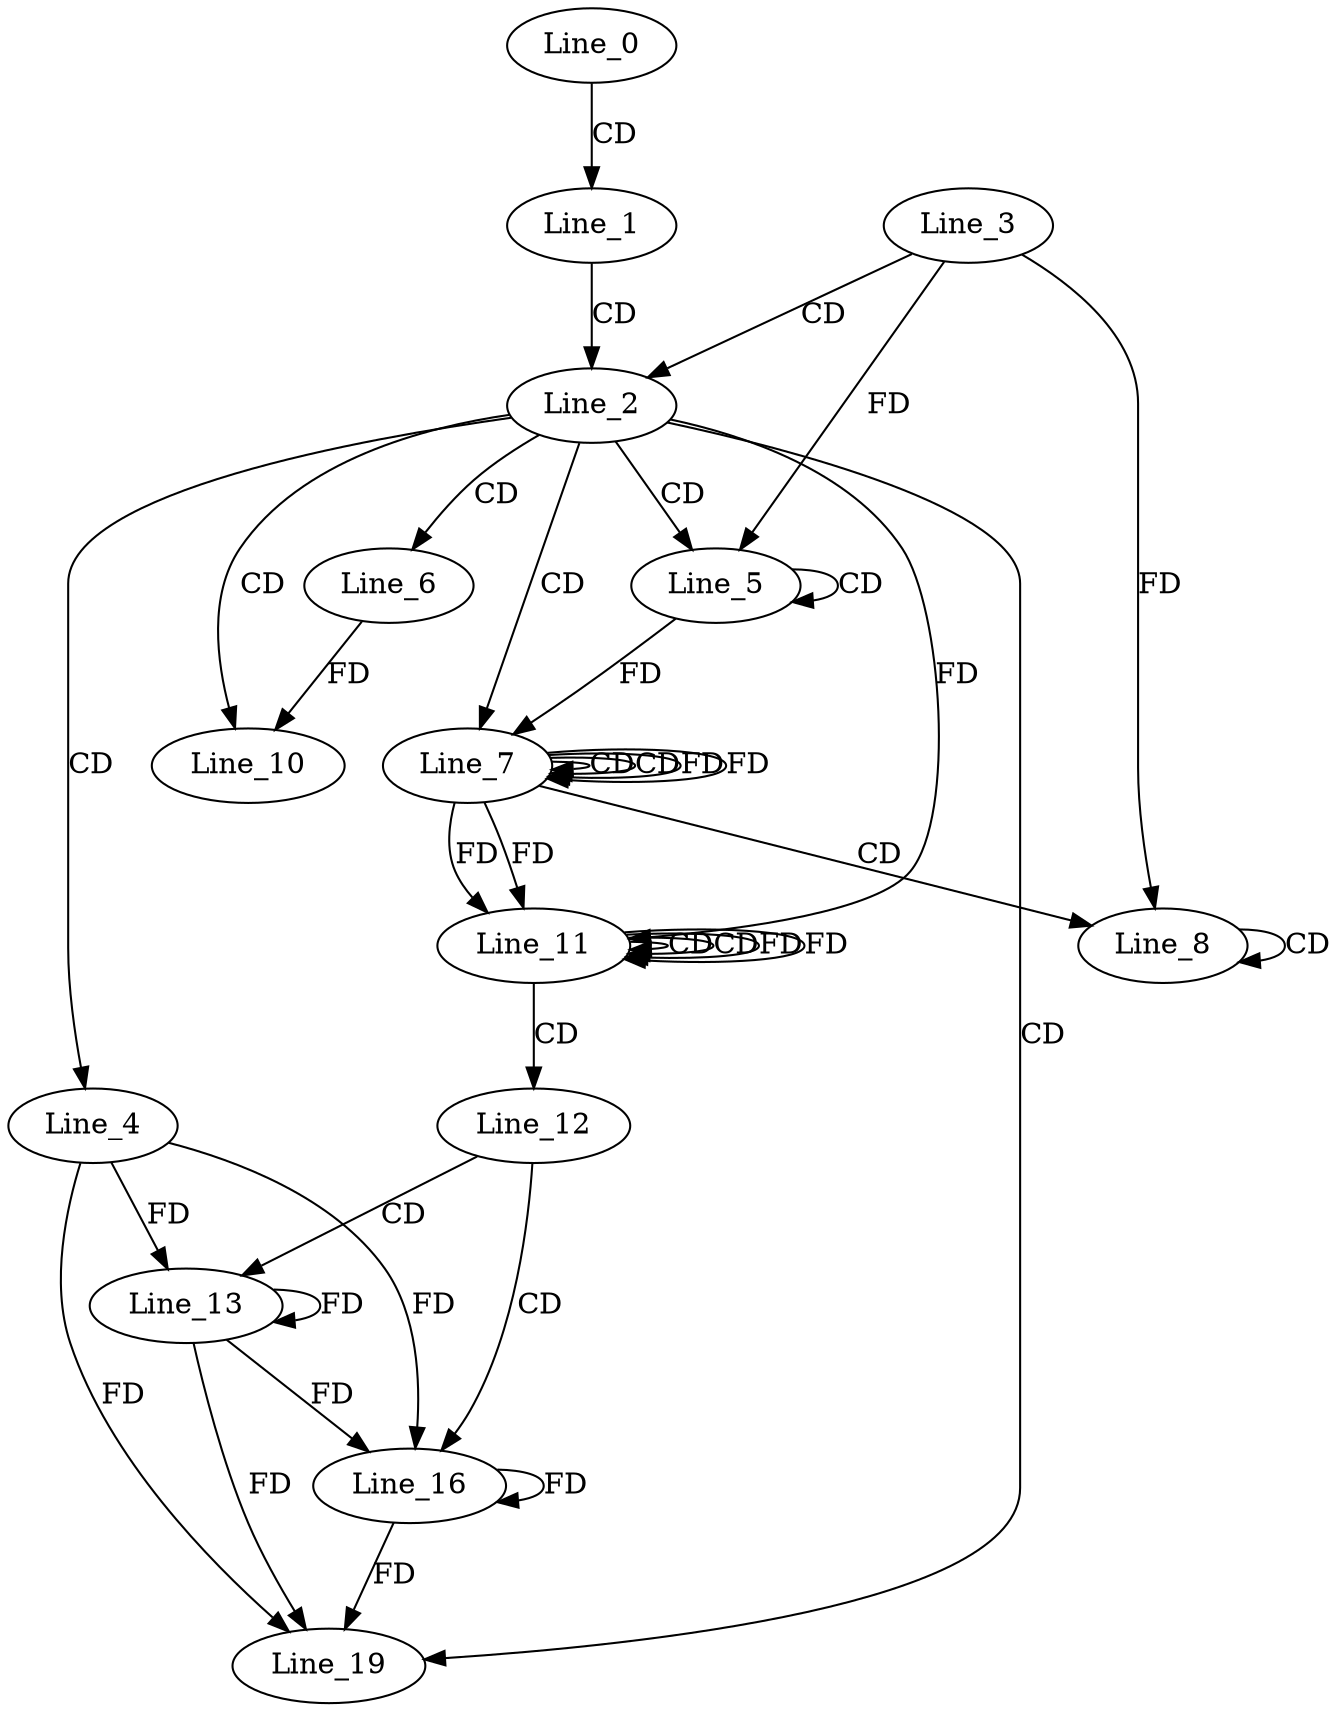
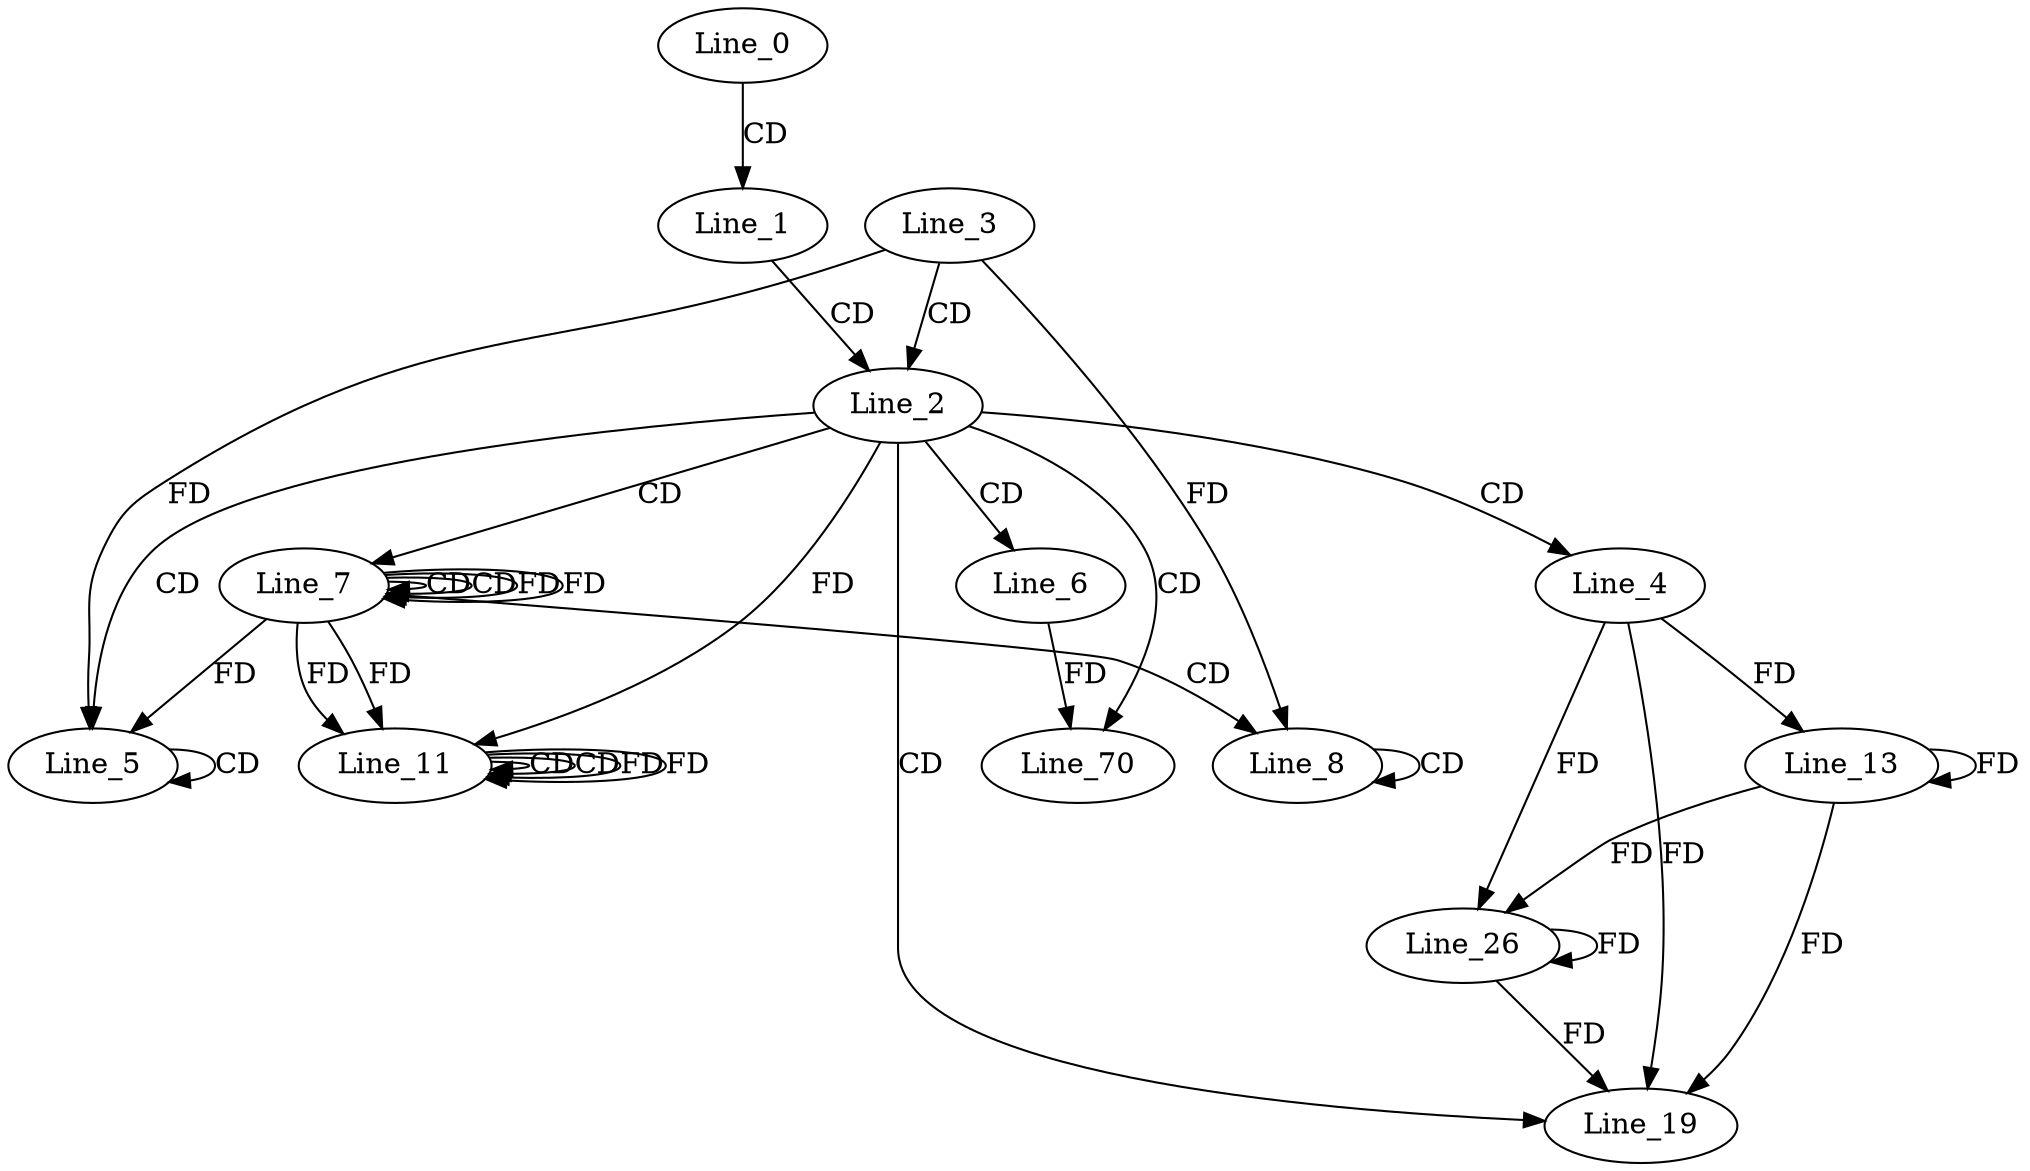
(604, 672) -> (207, 669)
(248, 766) -> (1078, 766)
(534, 1126) -> none
(410, 1486) -> (1463, 946)
